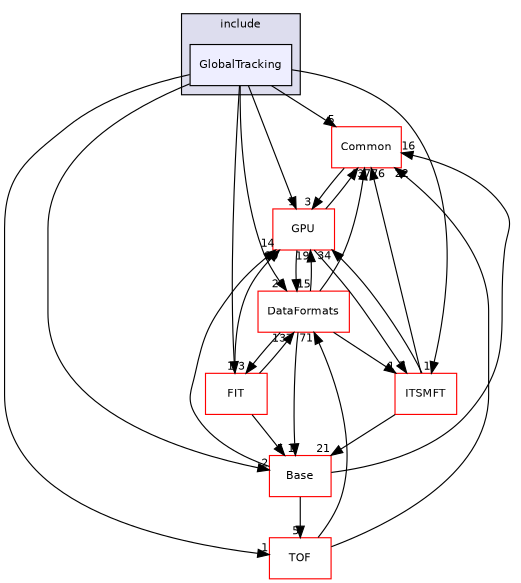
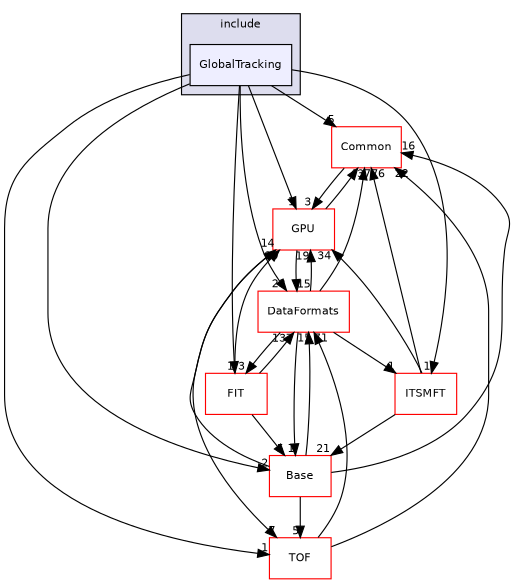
(360, 305) -> (202, 436)
none -> (310, 400)
